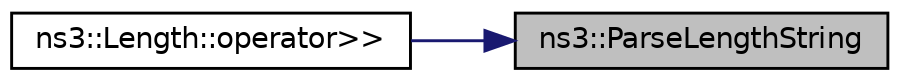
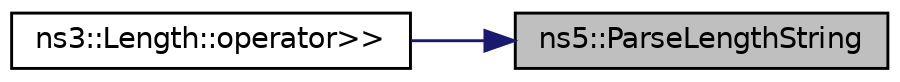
(702, 41) -> (702, 41)
